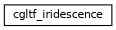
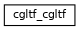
(58, 15) -> (40, 15)
